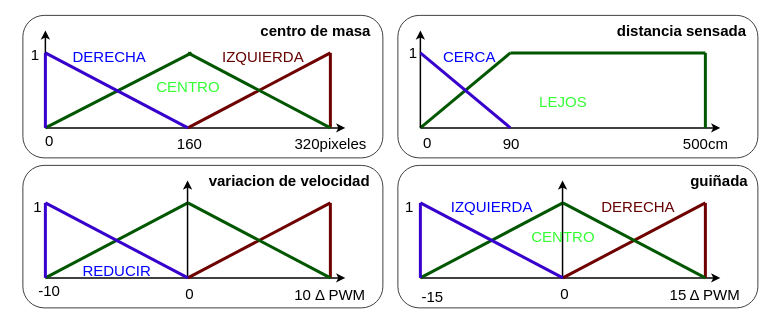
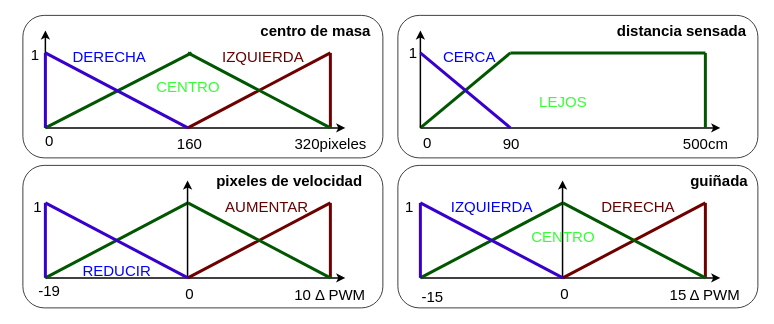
(290, 180) -> (290, 180)
none -> (267, 207)
(50, 291) -> (50, 291)
